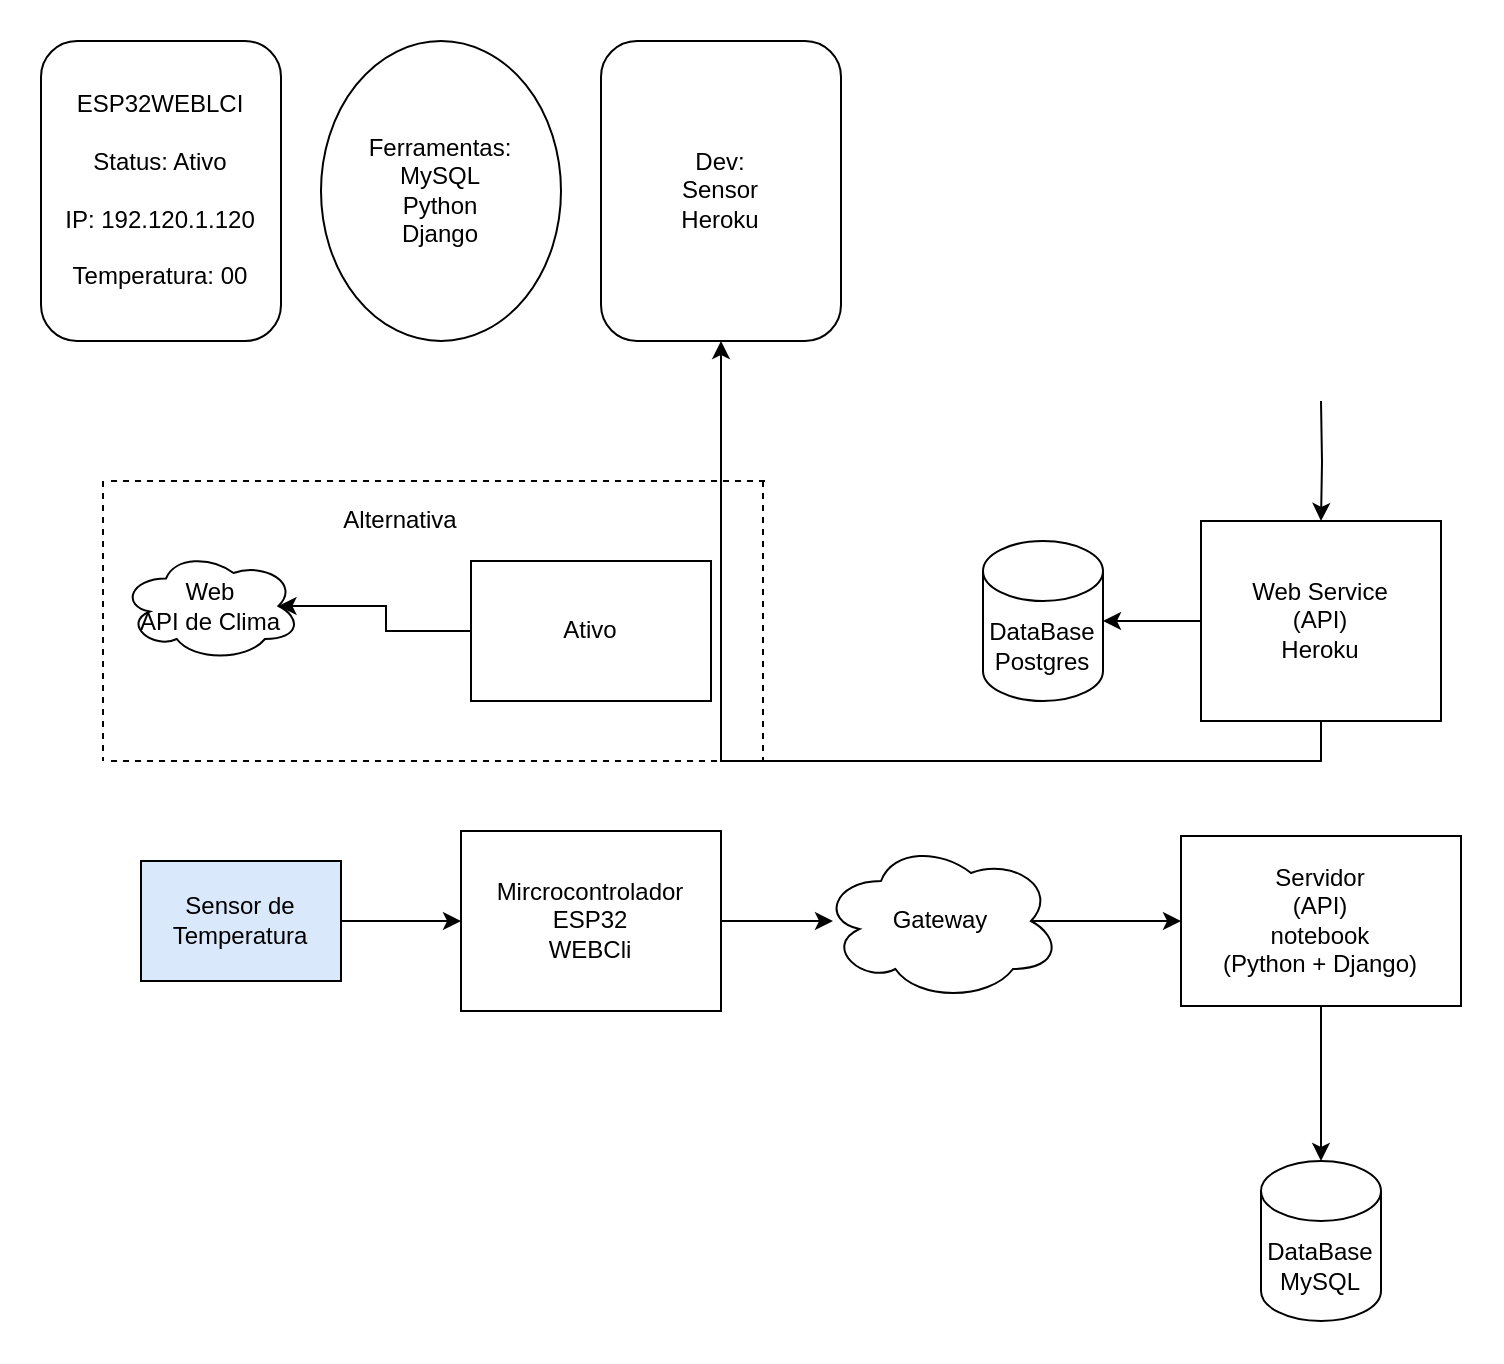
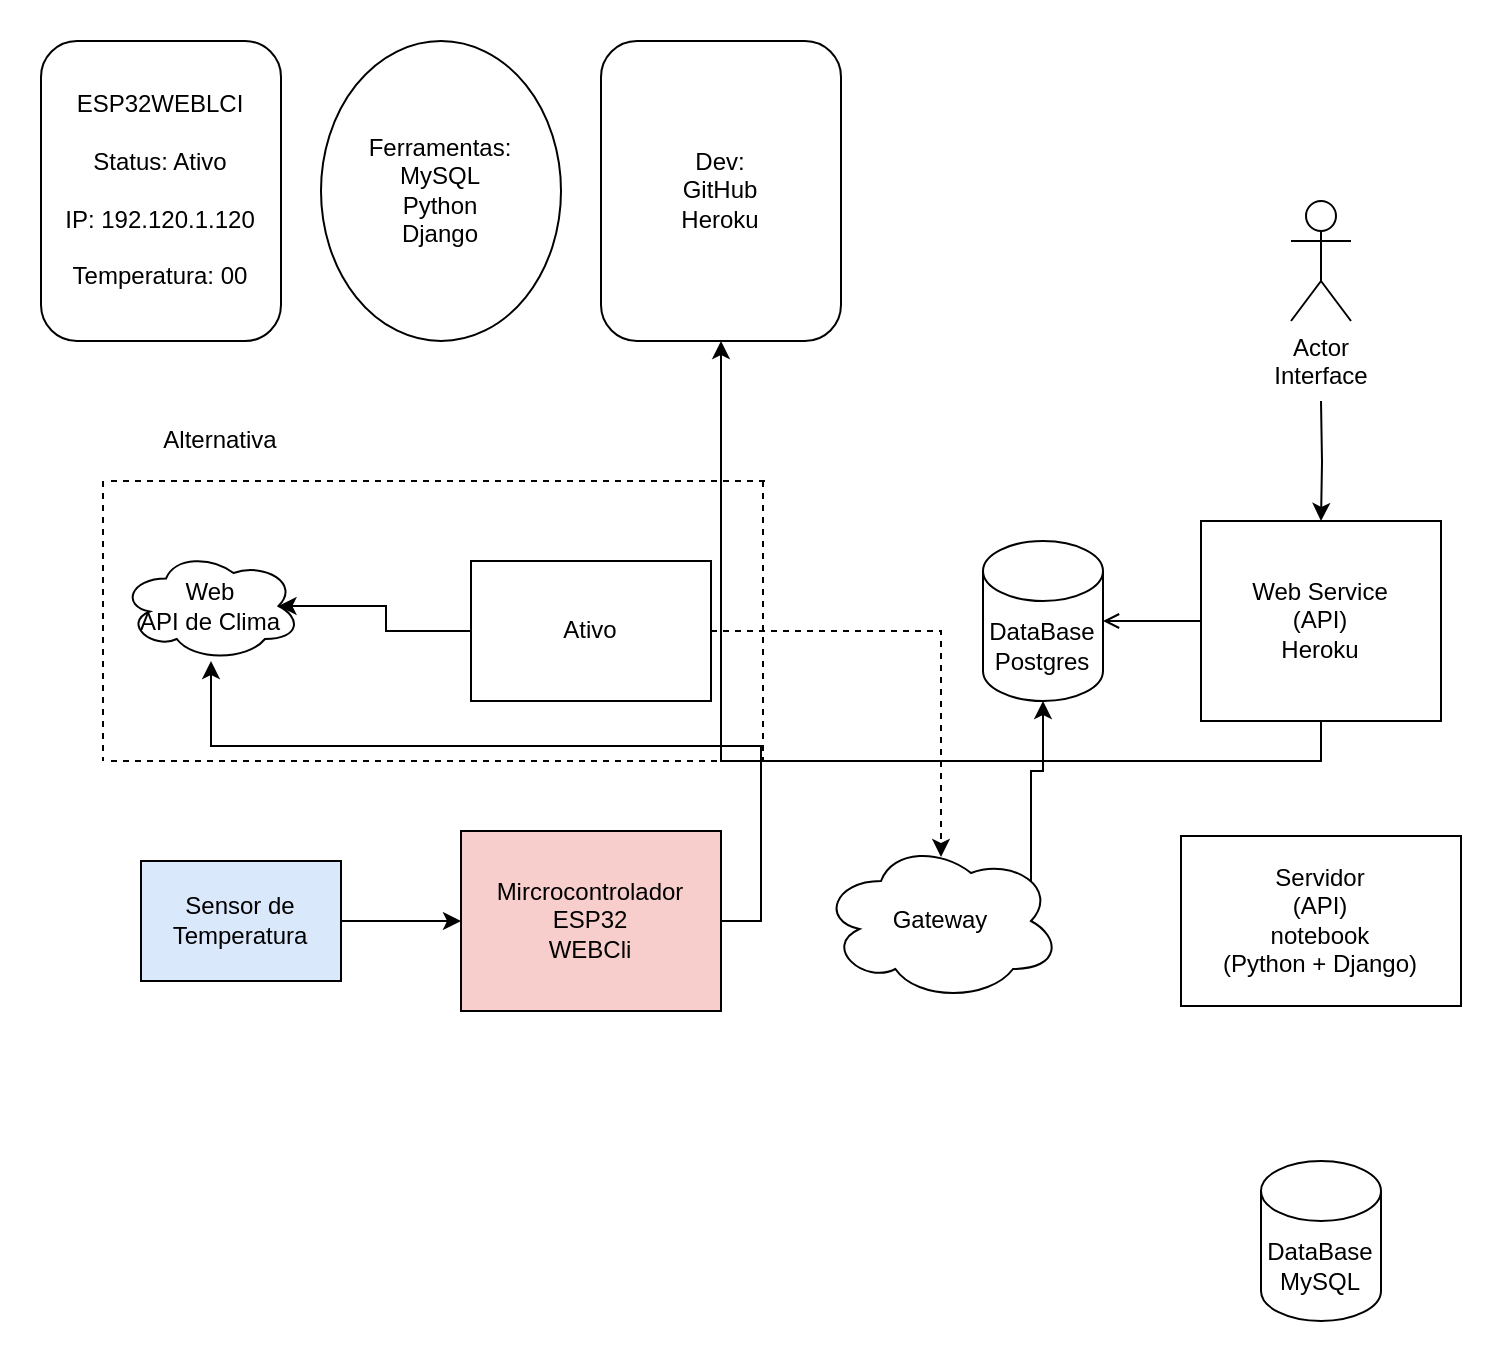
(721, 191) -> (721, 191)
none -> (1321, 261)
(401, 521) -> (221, 441)
(1118, 621) -> (1115, 621)
none -> (917, 631)
(591, 921) -> (591, 921)
(789, 921) -> (450, 746)
(1099, 921) -> (1031, 792)
(1321, 1077) -> none
